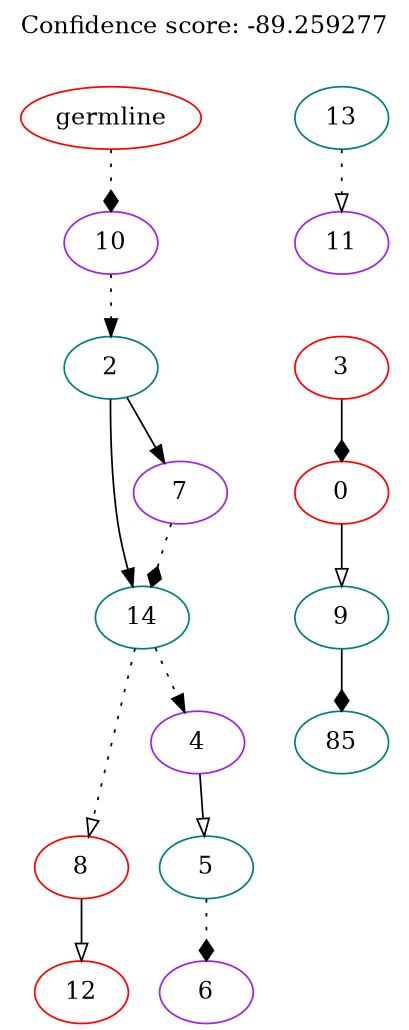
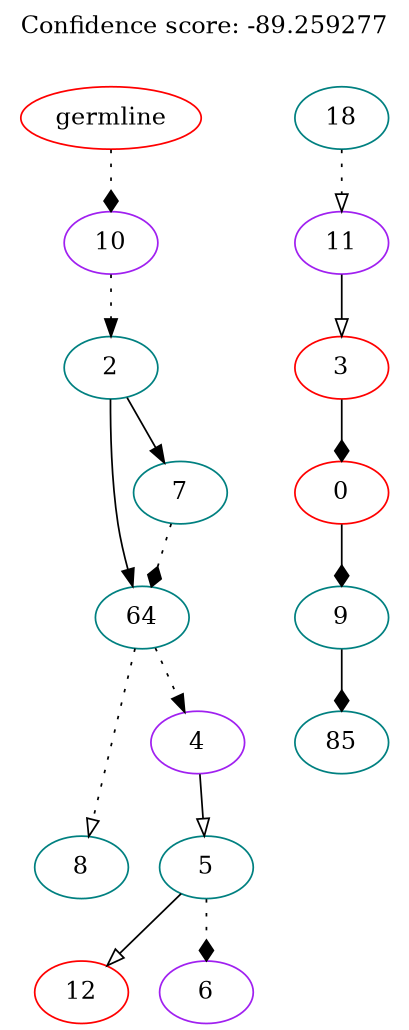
(342, 118) -> (342, 118)
none -> (342, 297)
(180, 493) -> (180, 493)
(342, 547) -> (342, 547)
(142, 618) -> (142, 618)
(82, 867) -> (82, 867)
(82, 921) -> (150, 924)
